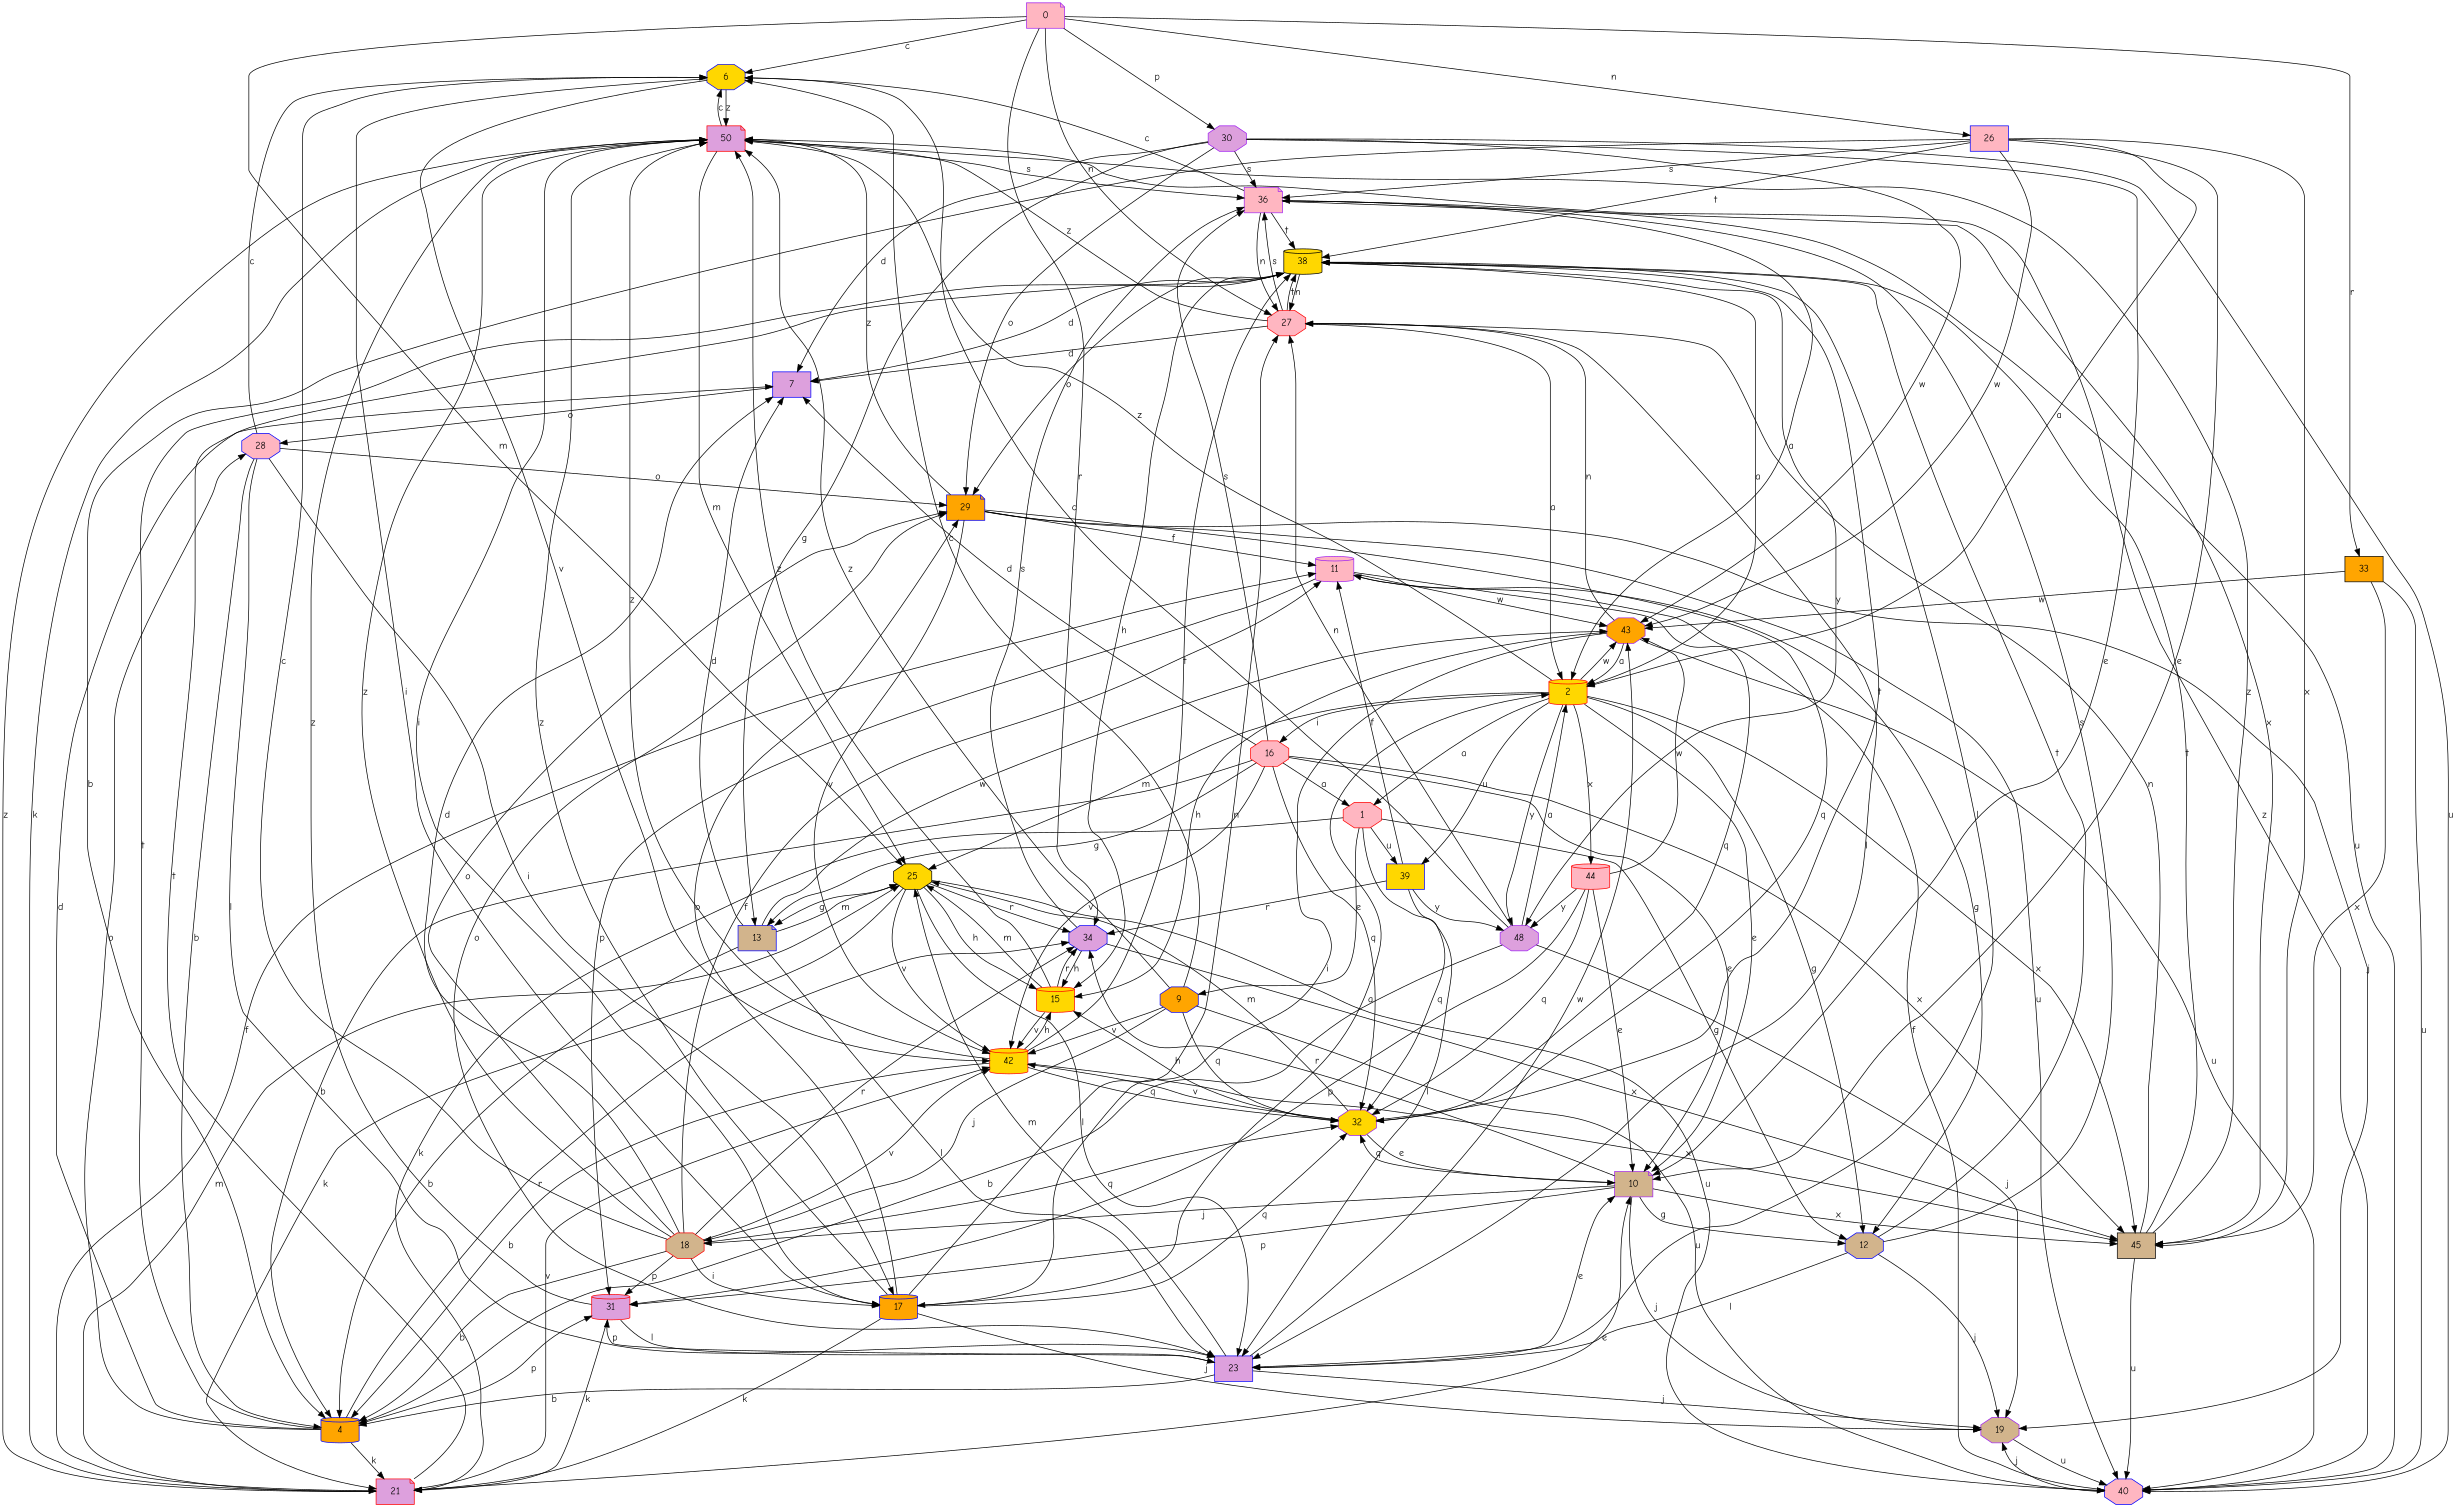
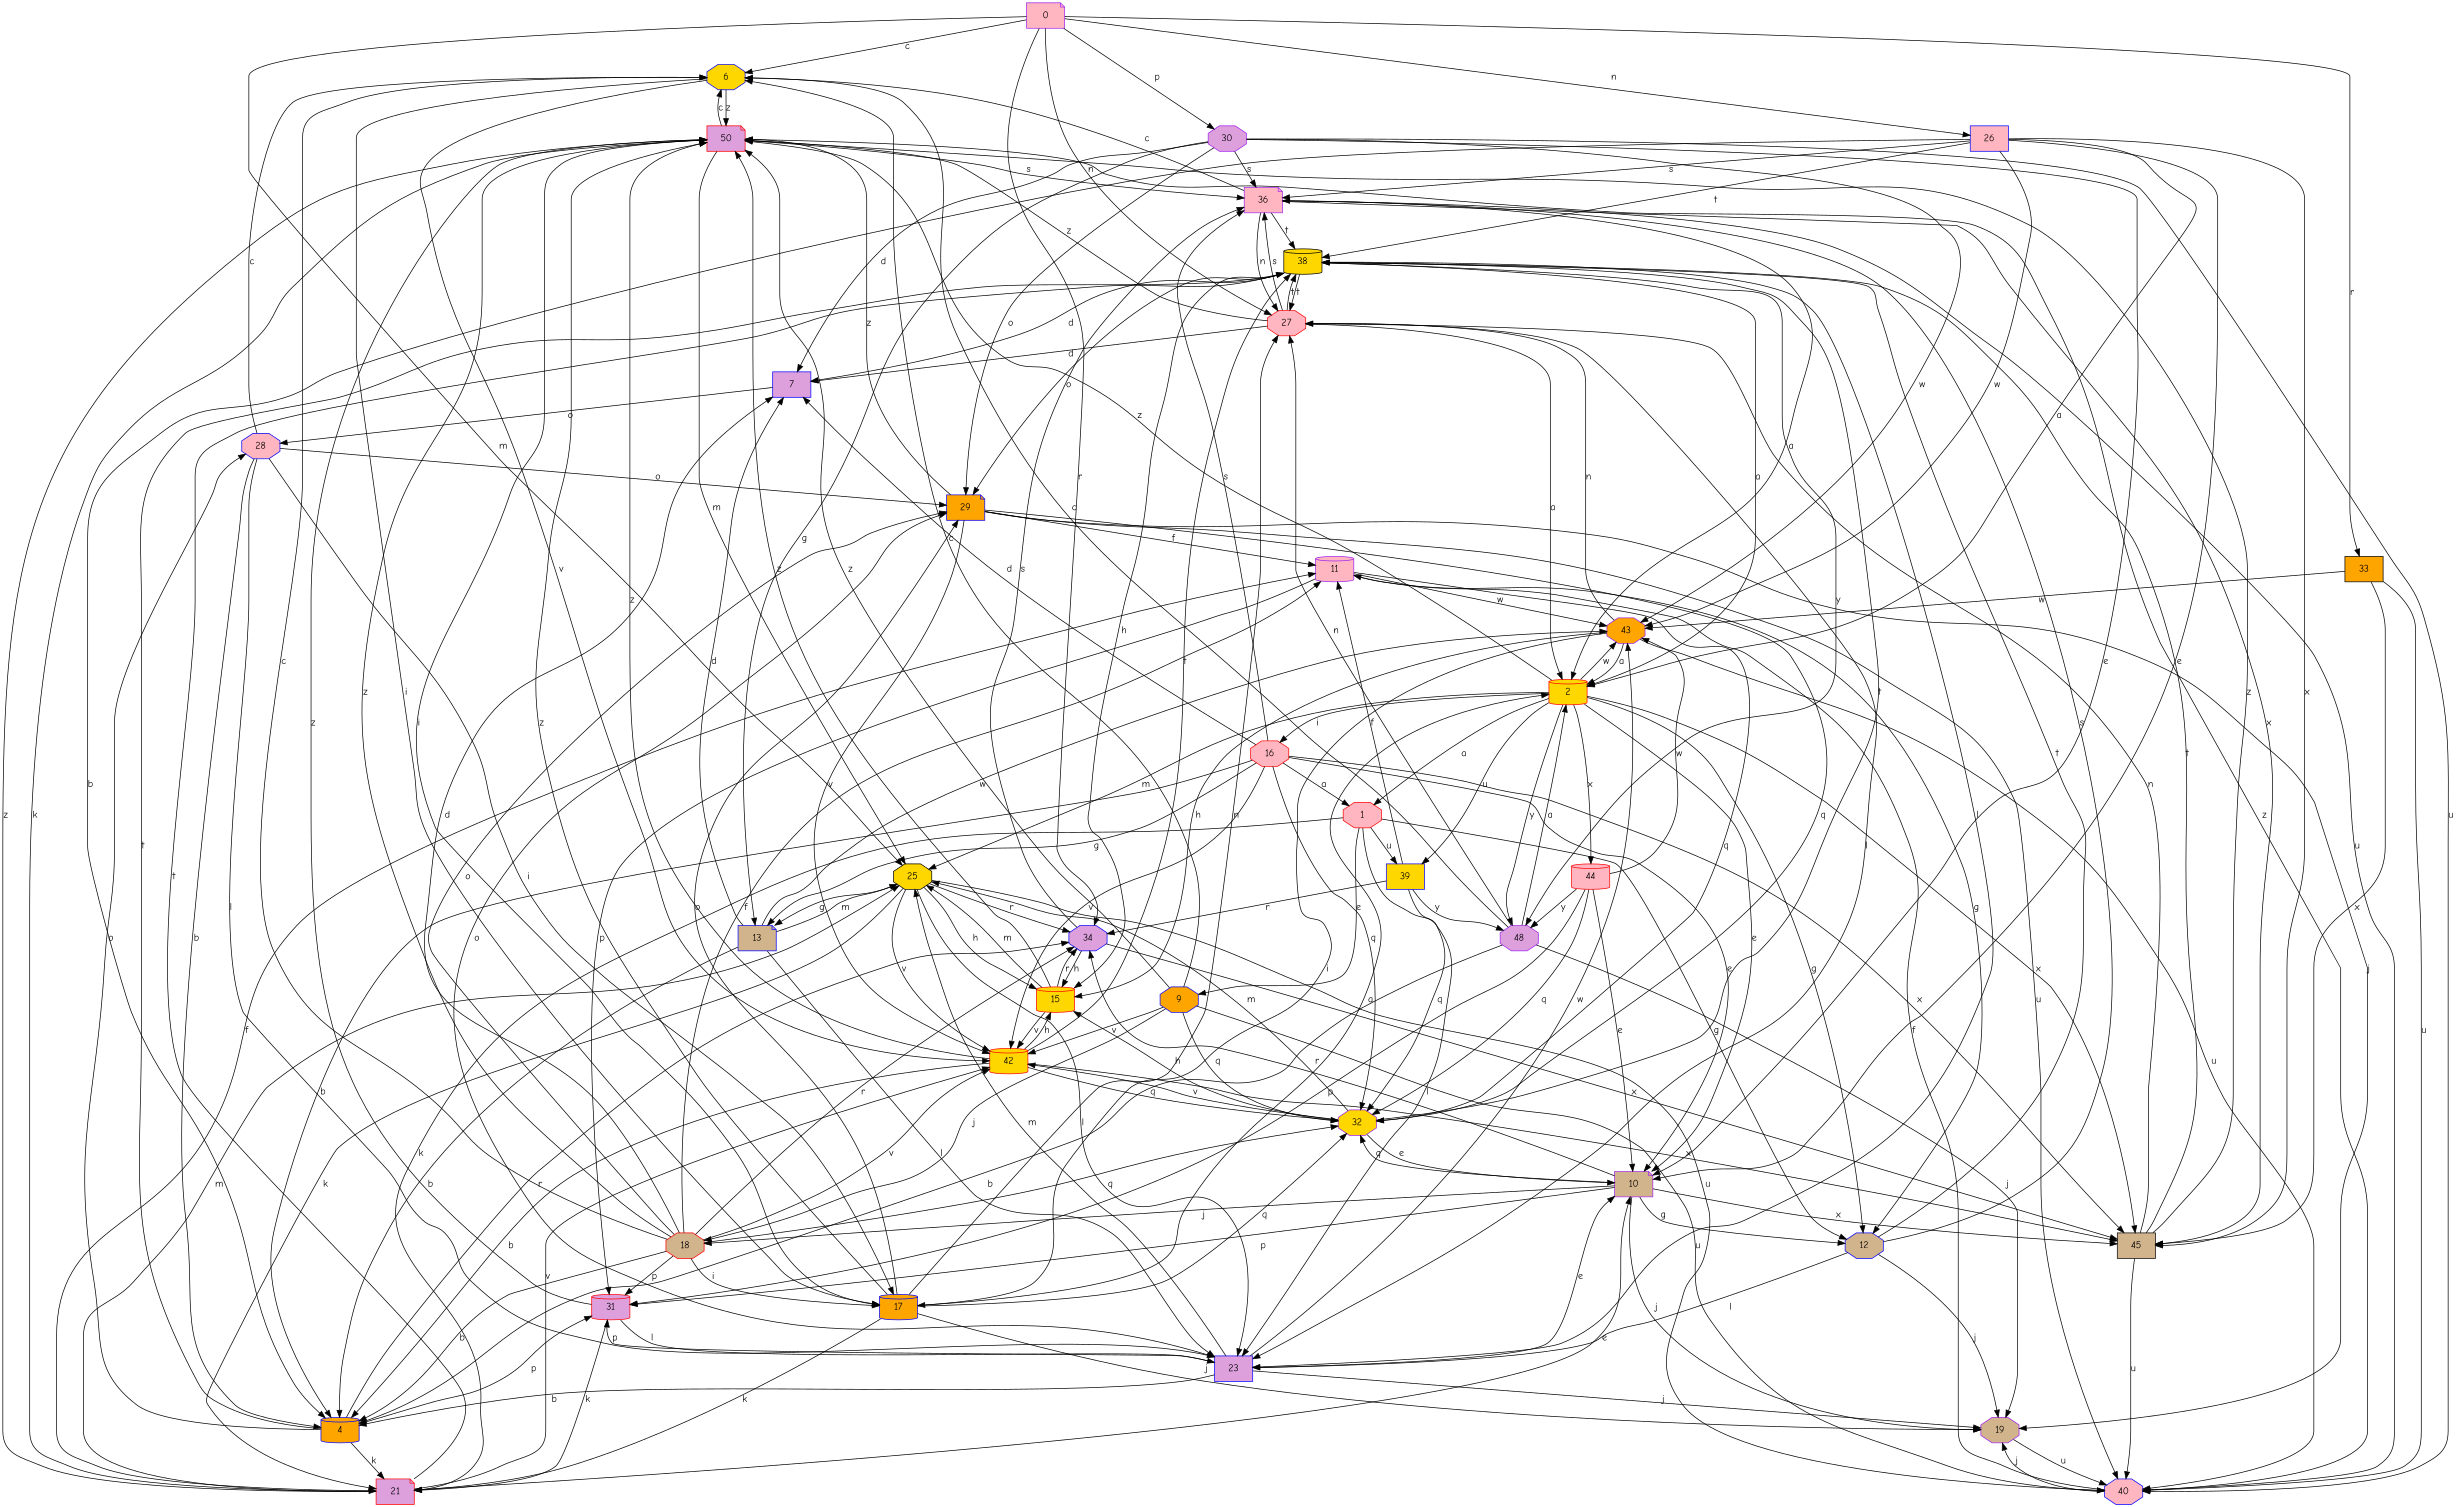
(1298, 292) -> (1298, 292)
(76, 723) -> none
